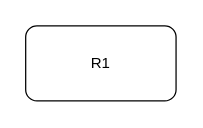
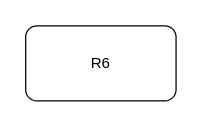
(101, 63) -> (101, 63)
